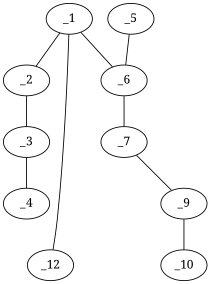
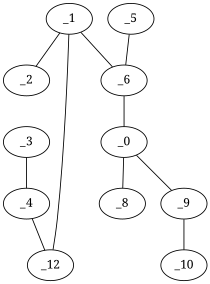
(27, 111) -> none
(124, 142) -> (124, 142)
none -> (122, 204)
none -> (39, 234)
